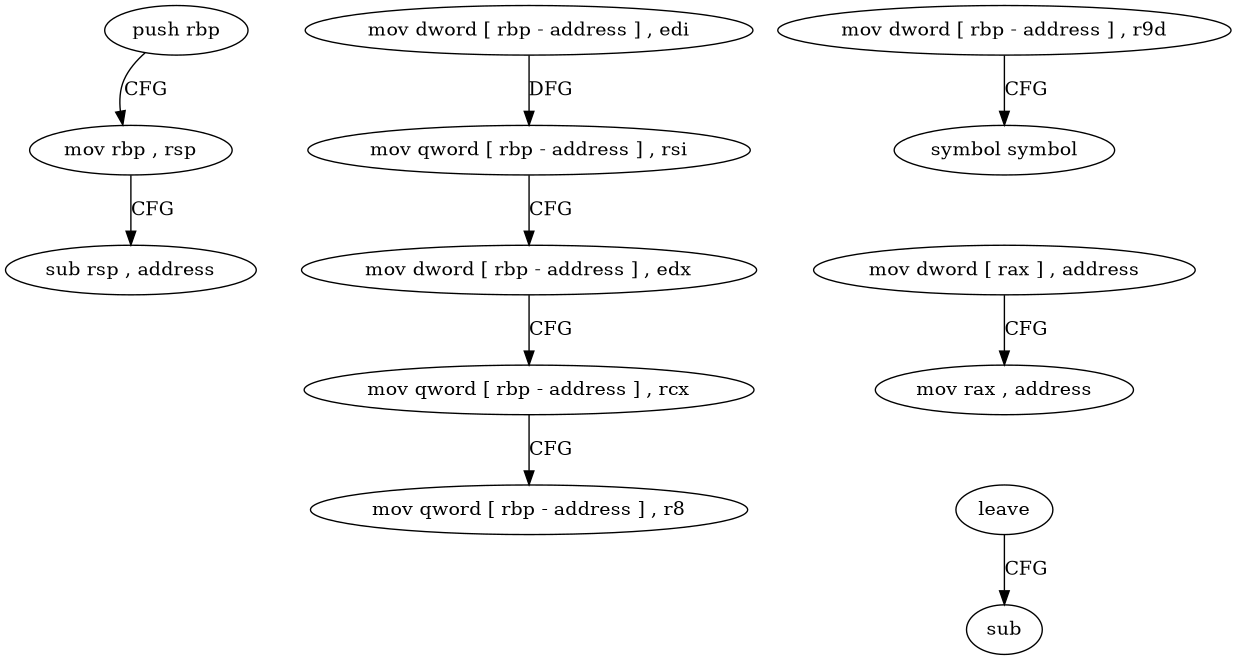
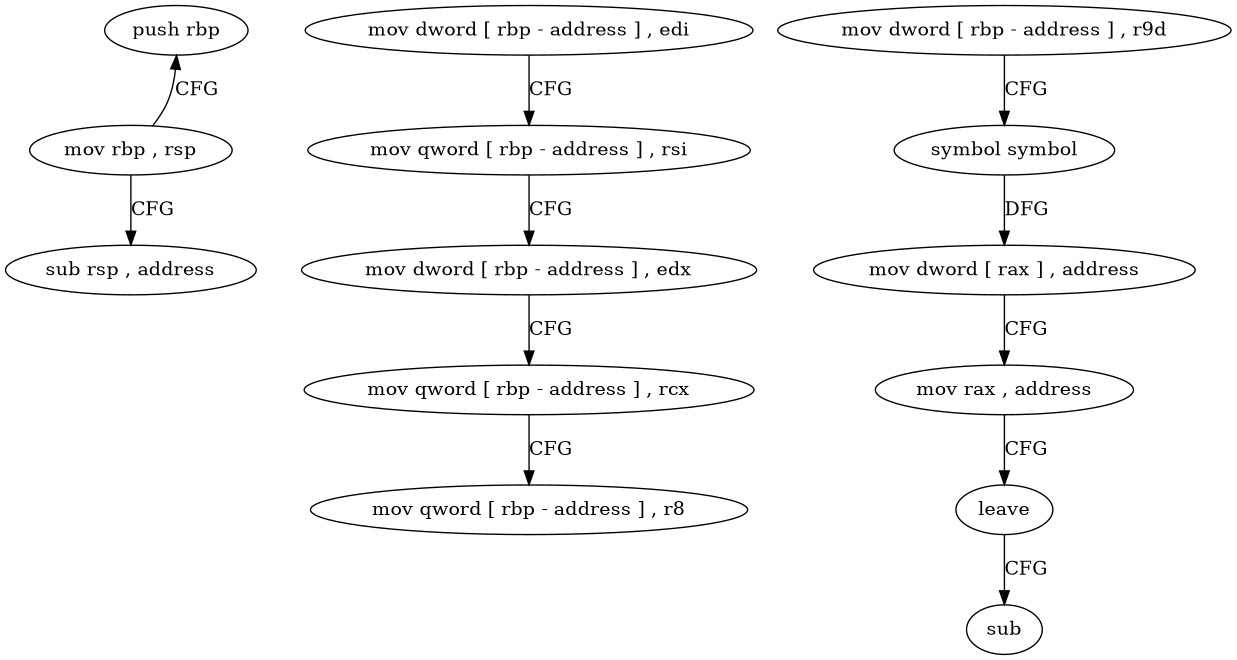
(125, 79) -> (169, 99)
(551, 90) -> (551, 90)
none -> (1004, 203)
none -> (1004, 443)
